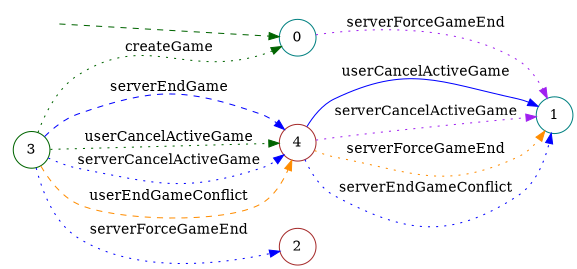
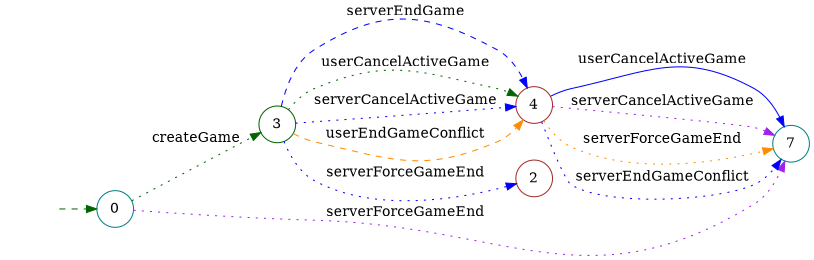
(138, 56) -> (192, 169)
(555, 115) -> (791, 144)
